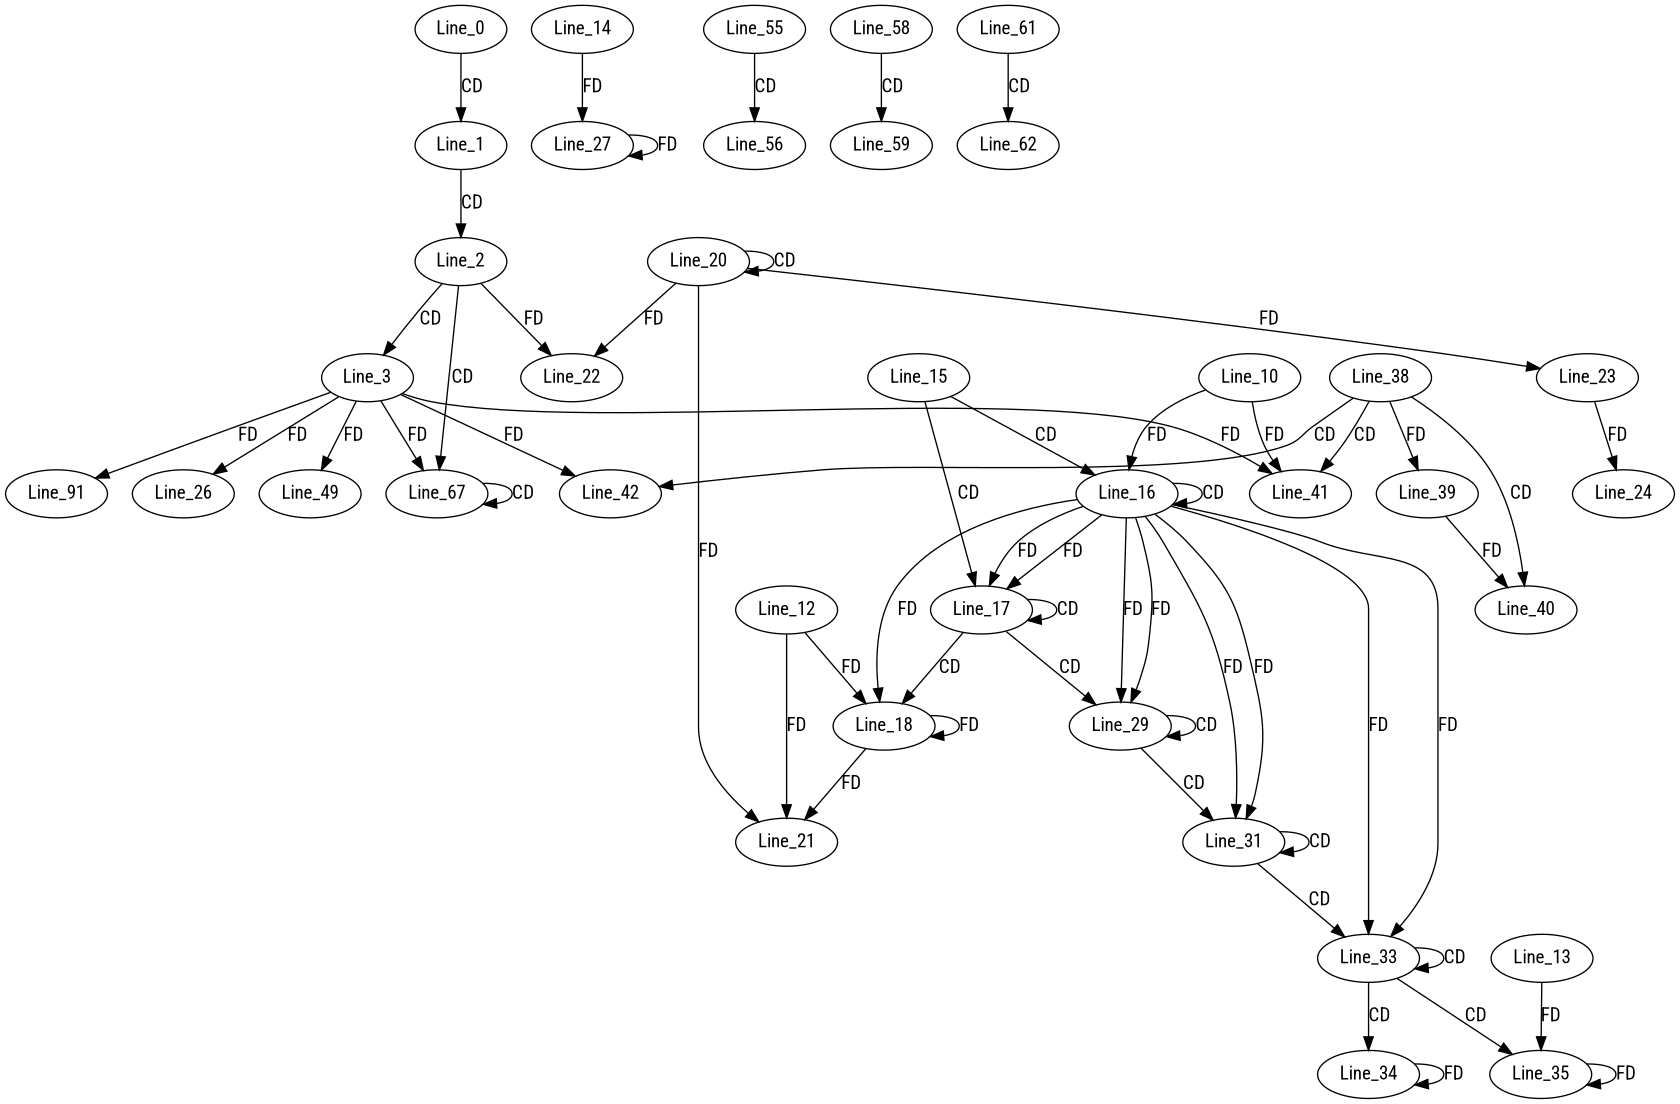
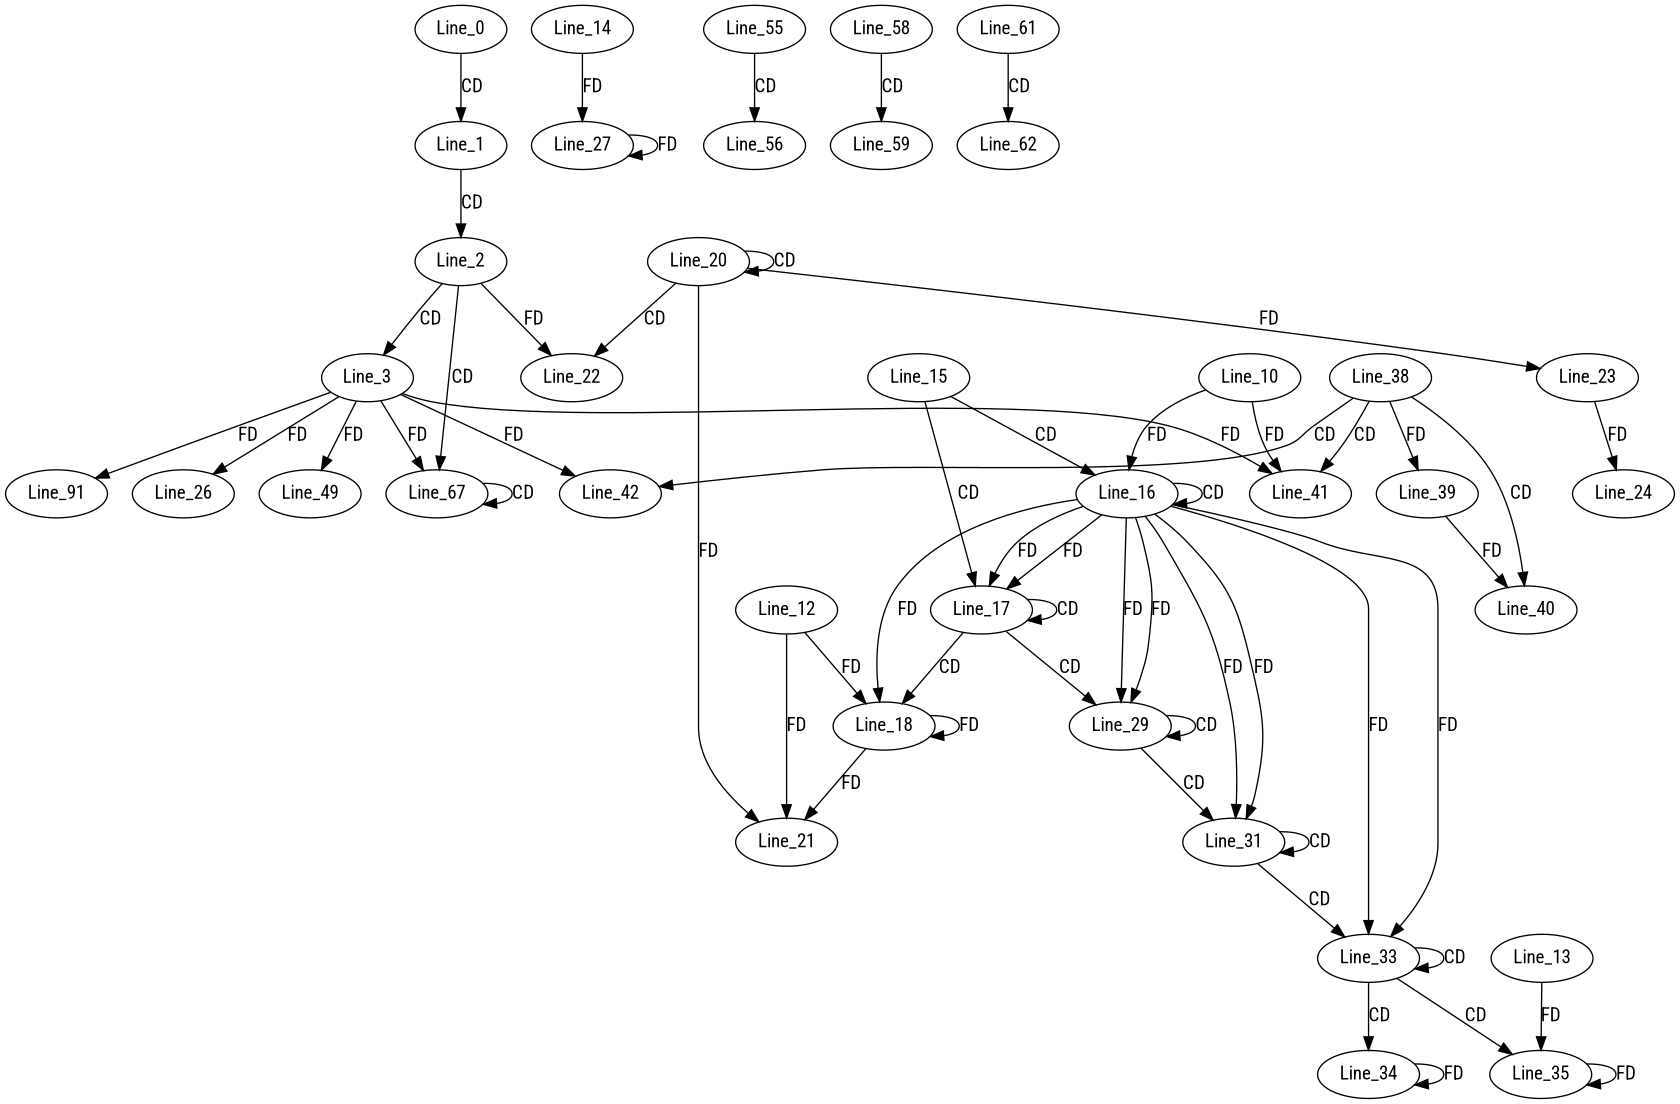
(654, 320) -> (655, 320)
